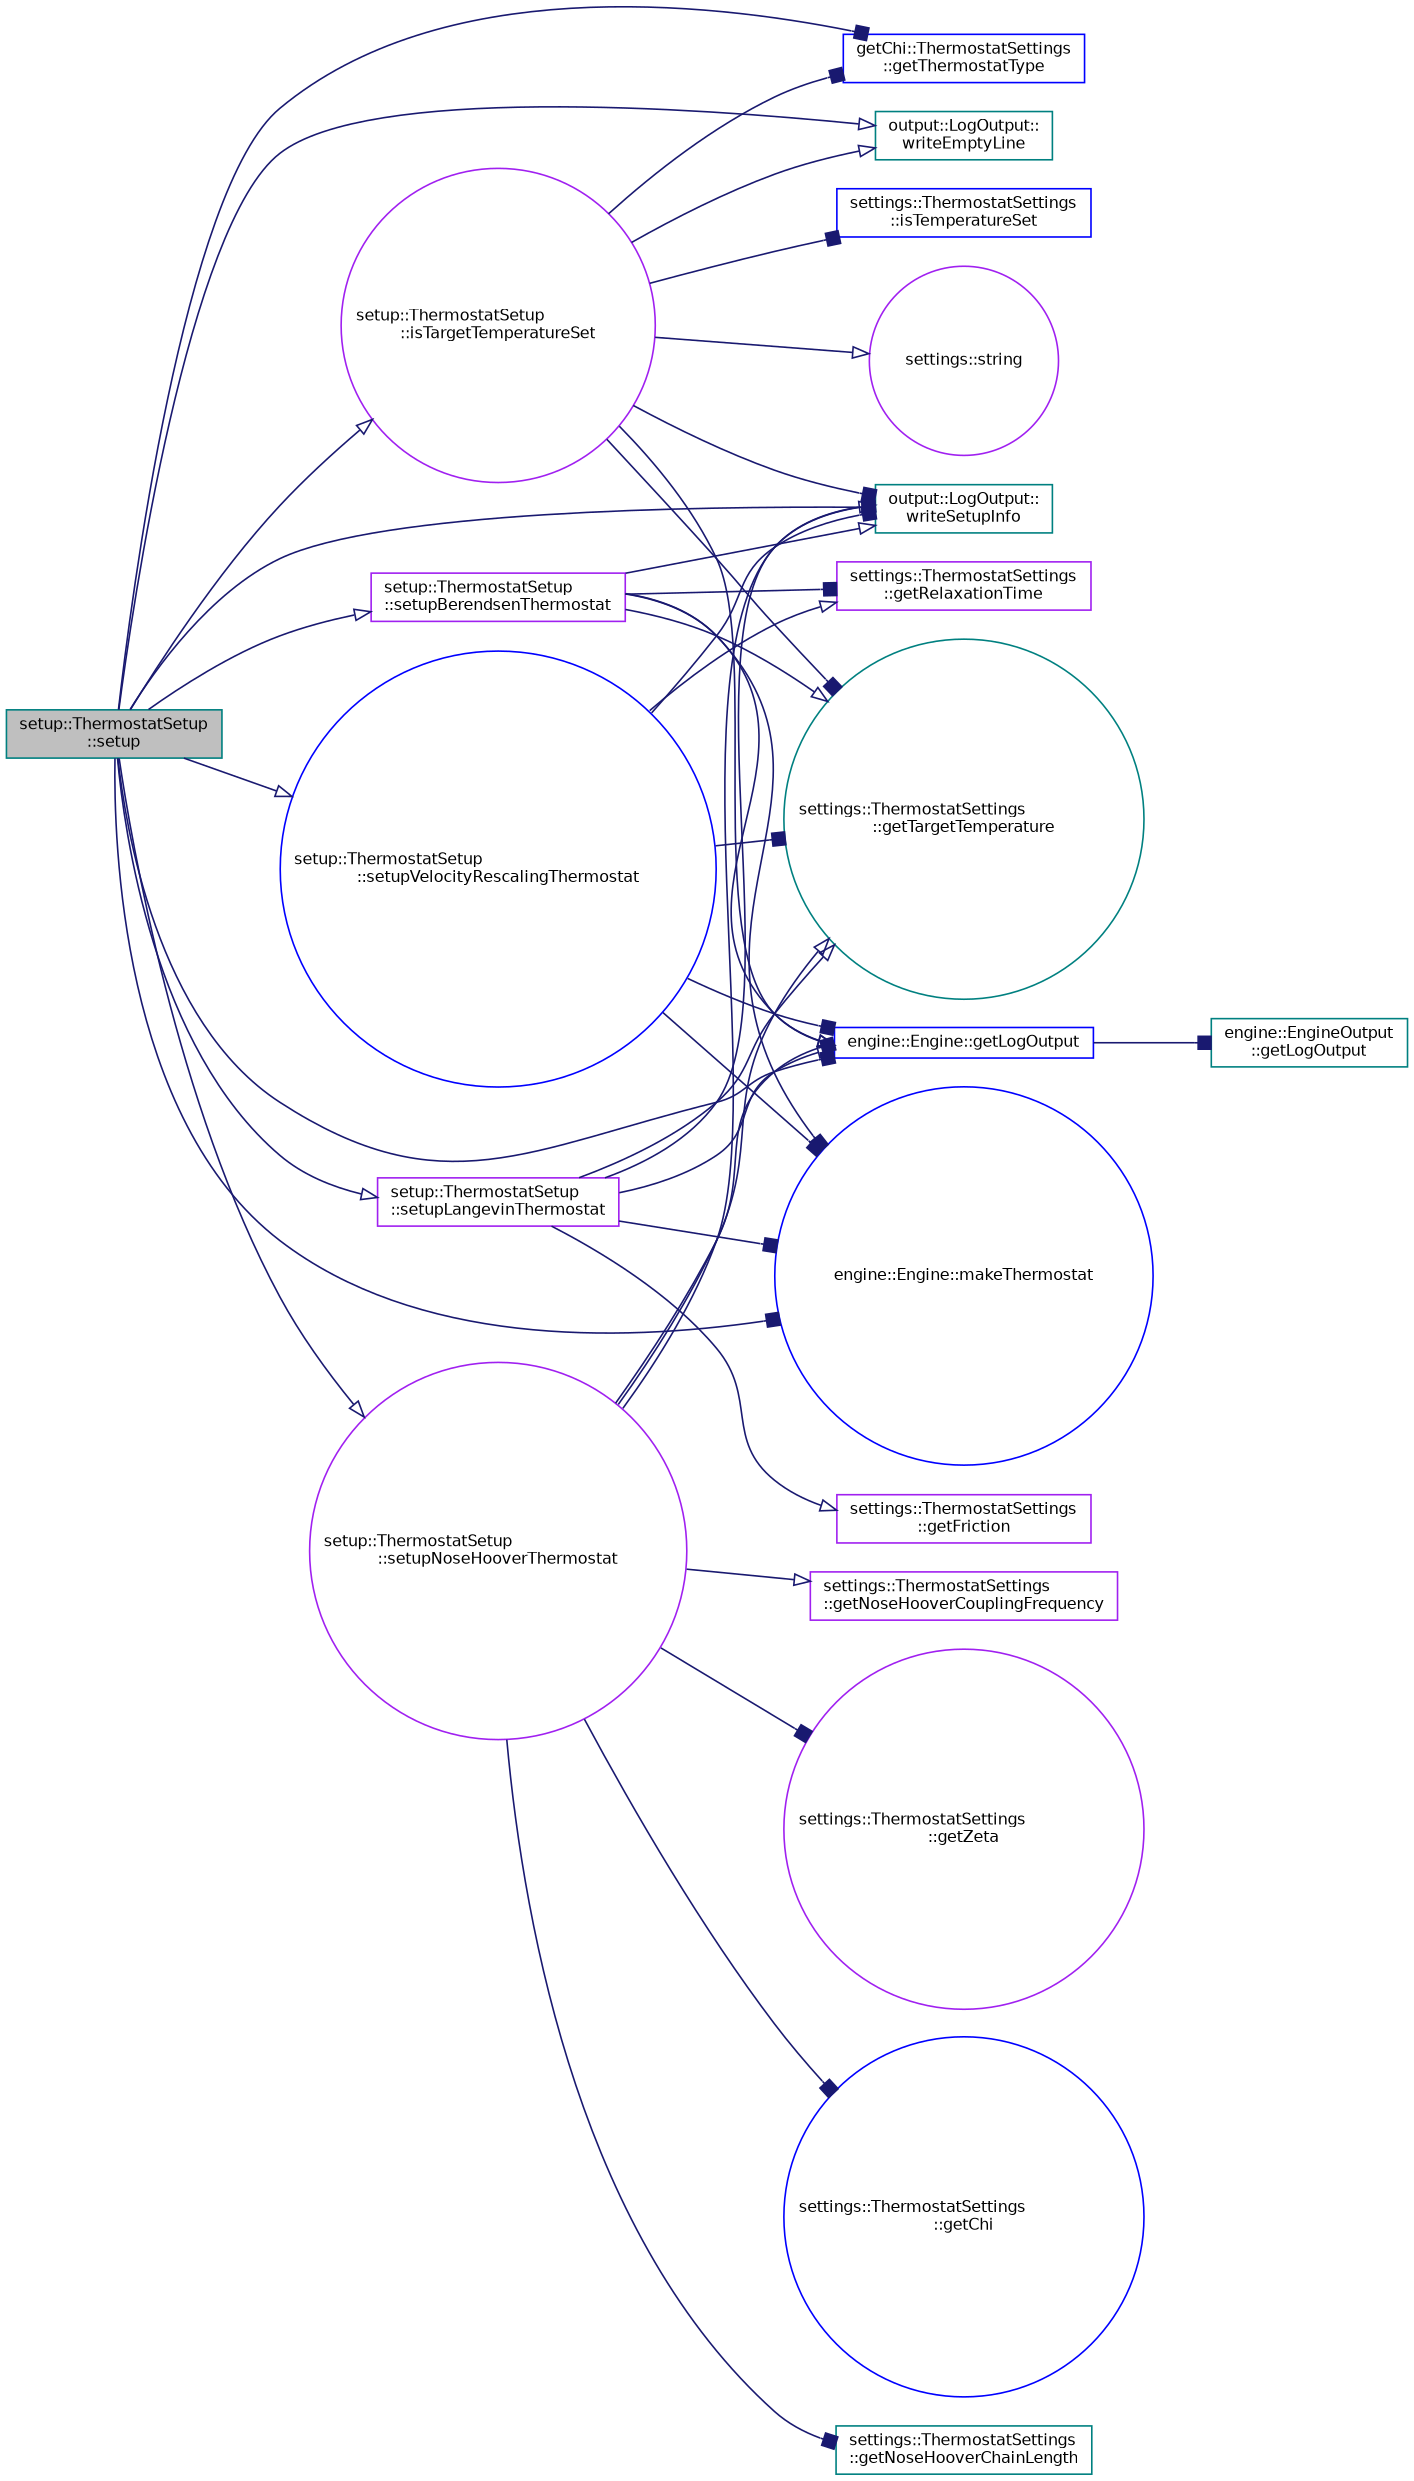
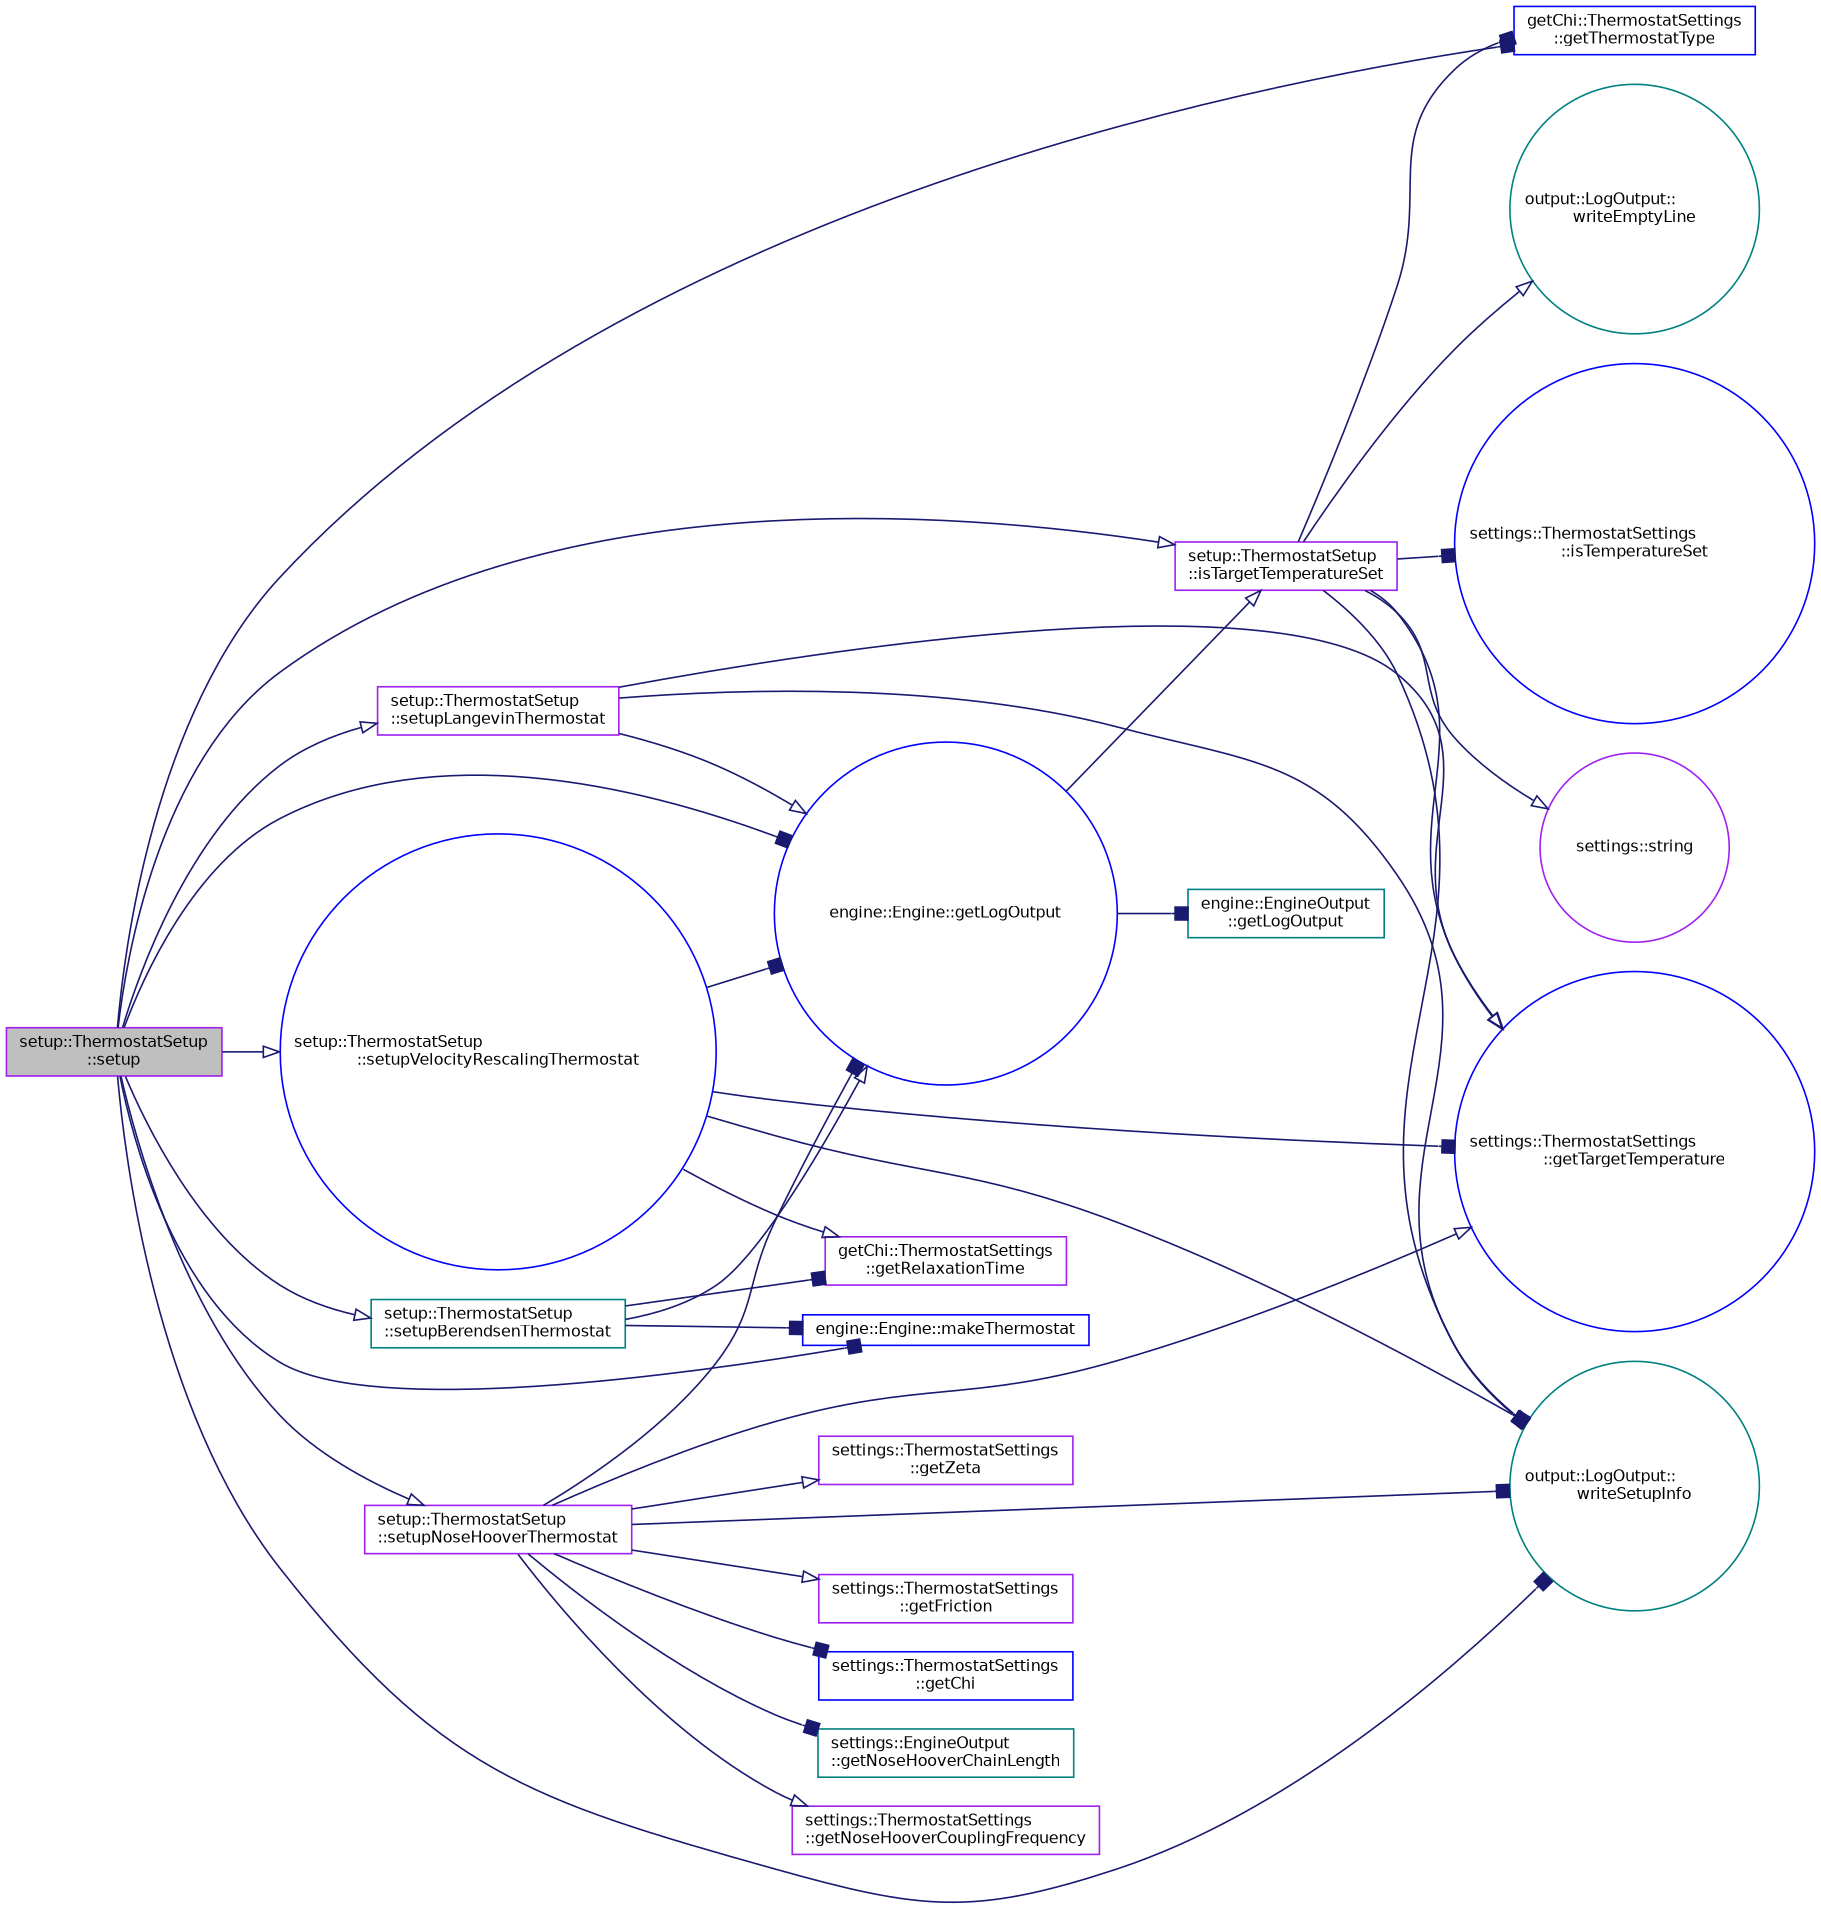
(964, 136) -> (1635, 209)
(280, 153) -> none
(964, 213) -> (1635, 544)
(498, 325) -> (1286, 566)
(964, 509) -> (1635, 1486)
(742, 551) -> none
(733, 577) -> (1434, 799)
(723, 580) -> (1158, 697)
(964, 586) -> (946, 1261)
(498, 597) -> (498, 1324)
(752, 653) -> none
(114, 734) -> (114, 1052)
(964, 819) -> (1635, 1152)
(730, 964) -> (1063, 1508)
(964, 1043) -> (946, 914)
(721, 1064) -> none
(690, 1232) -> none
(964, 1276) -> (946, 1330)
(715, 1346) -> (717, 1563)
(498, 1551) -> (498, 1530)
(728, 1688) -> (717, 1496)
(964, 1829) -> (946, 1460)
(964, 2217) -> (946, 1676)
(964, 2450) -> (946, 1753)
